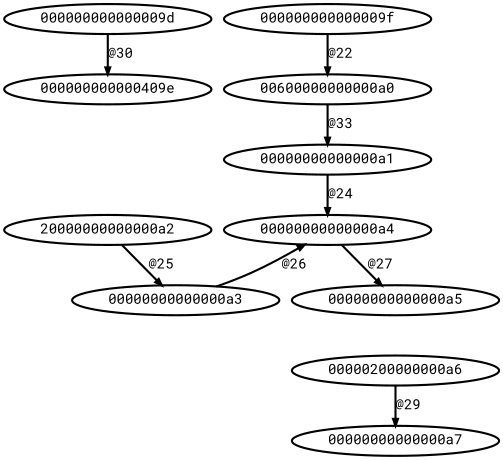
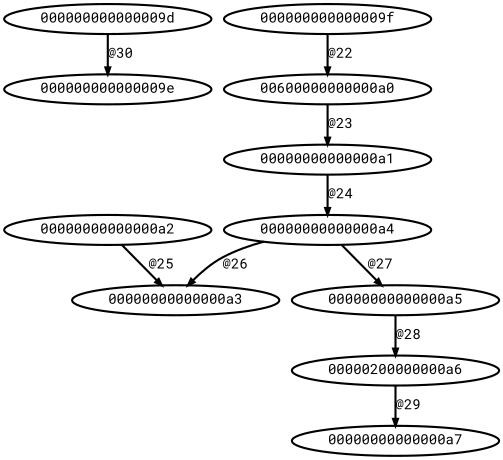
(108, 89) -> (108, 89)
(341, 125) -> (341, 125)
(108, 230) -> (108, 230)
(258, 269) -> (226, 256)
none -> (396, 332)
